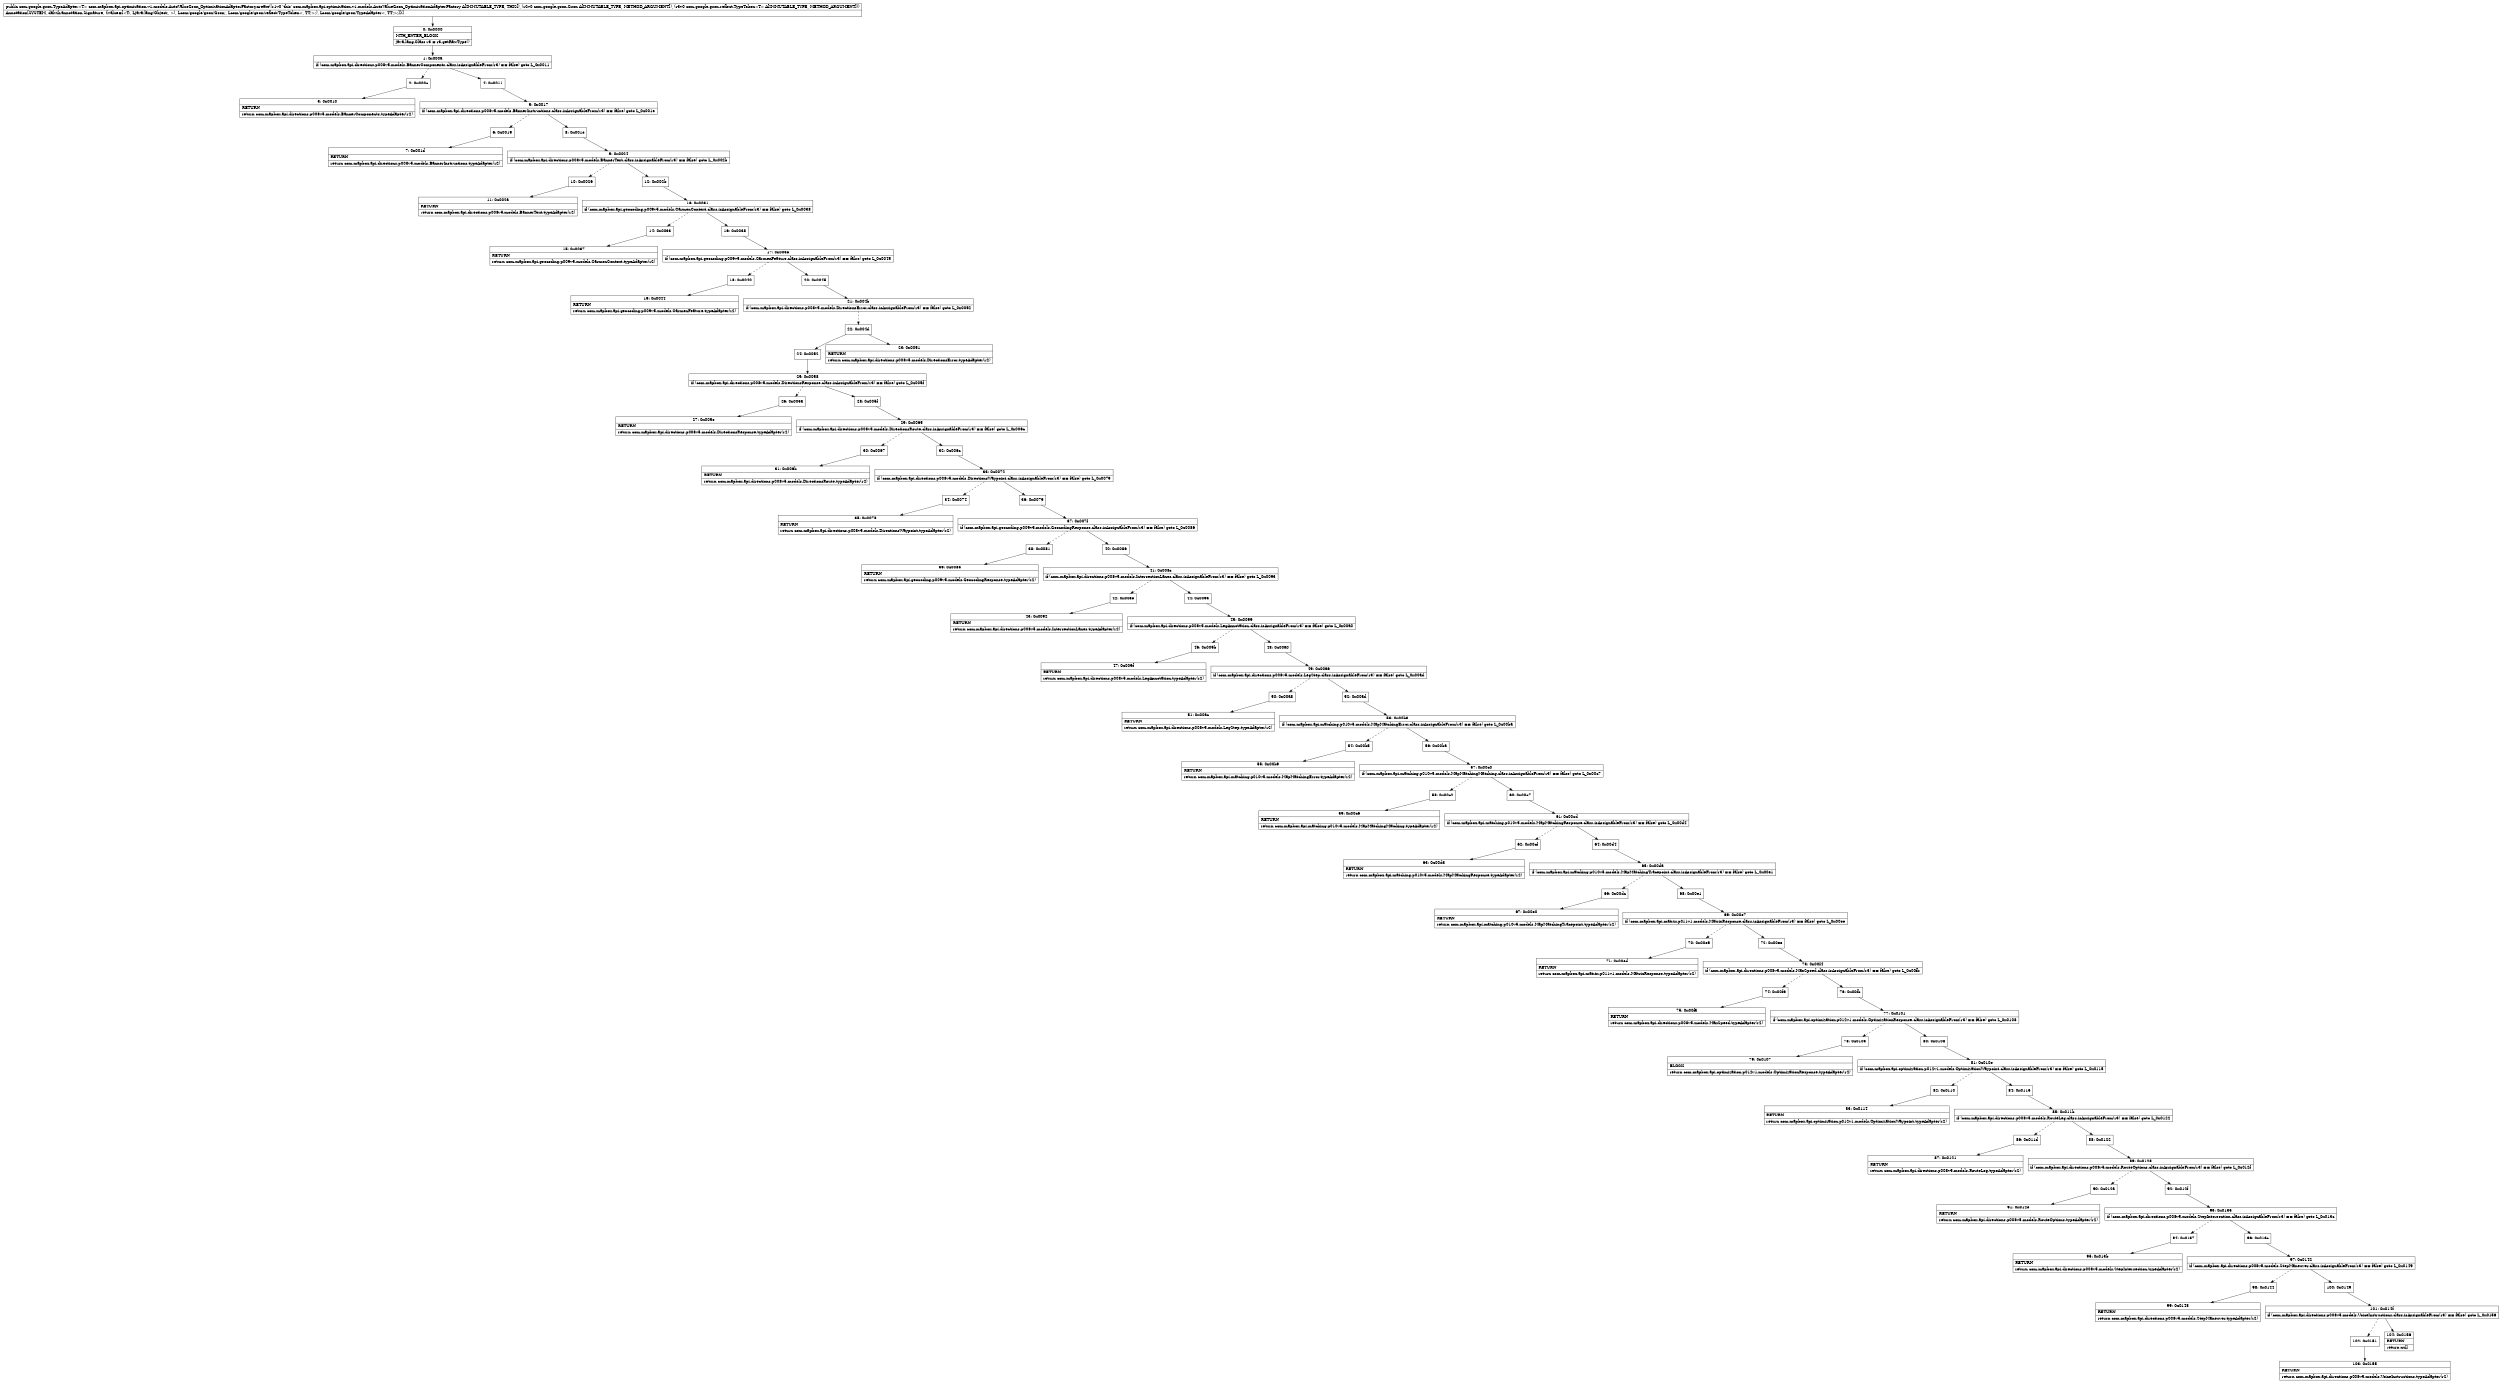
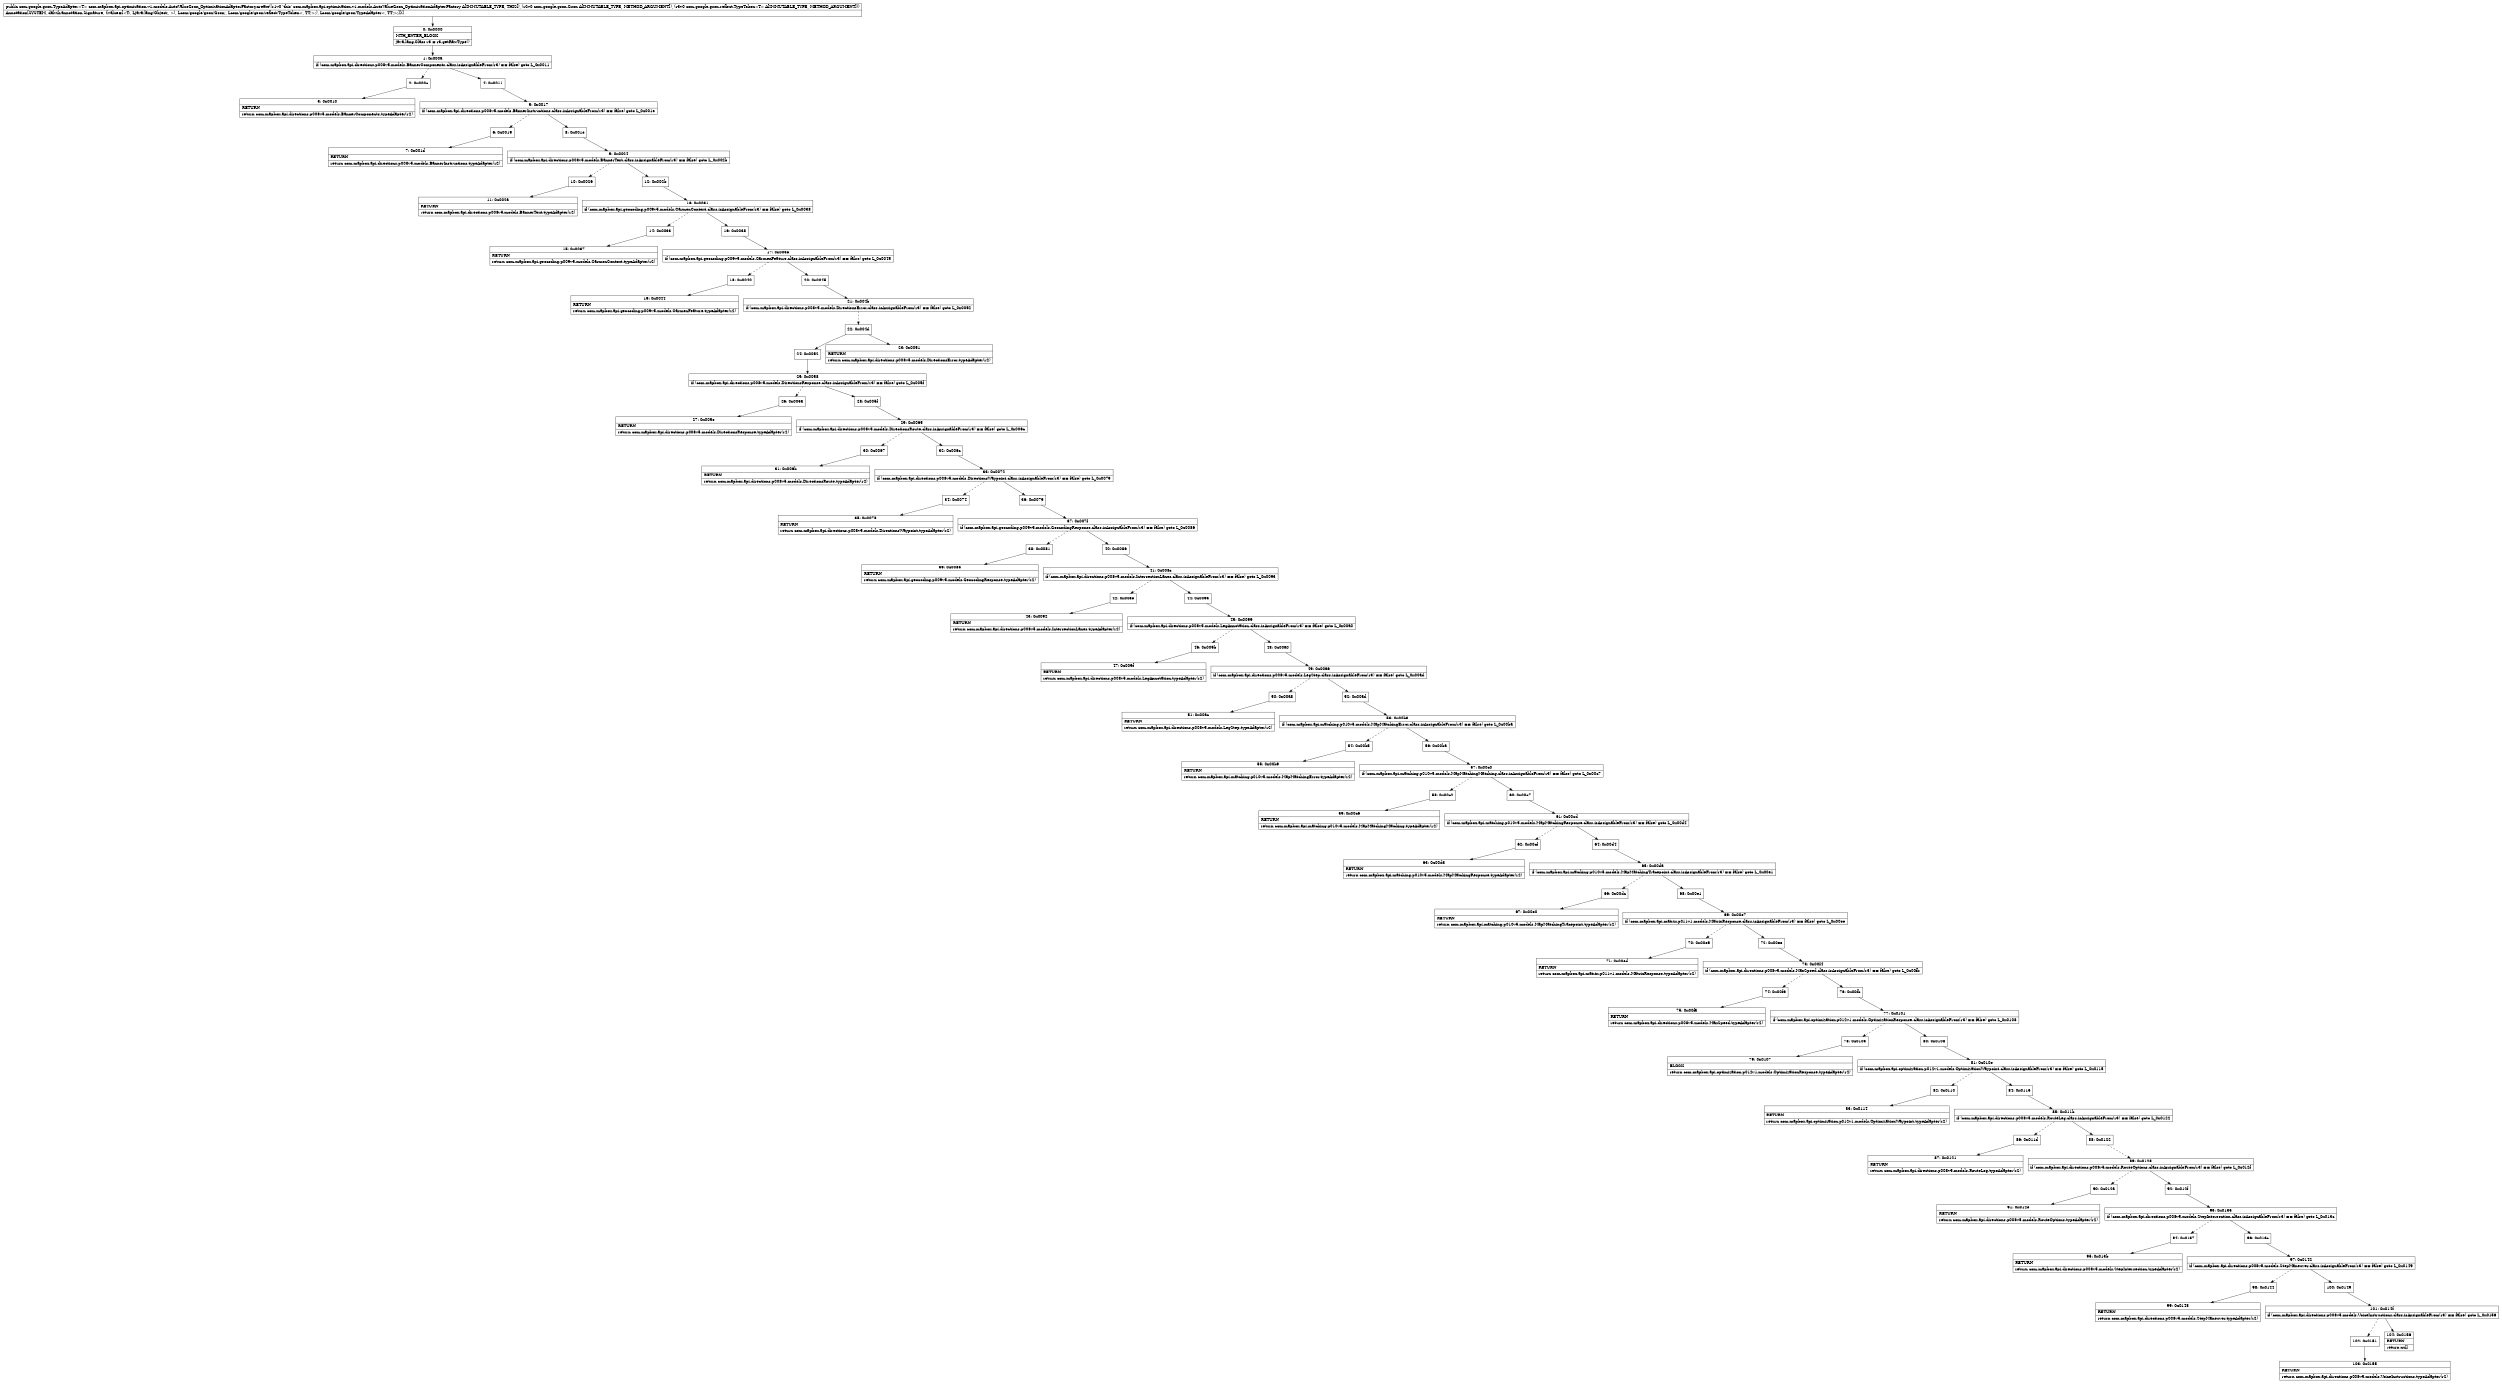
(2118, 1151) -> (2118, 1151)
